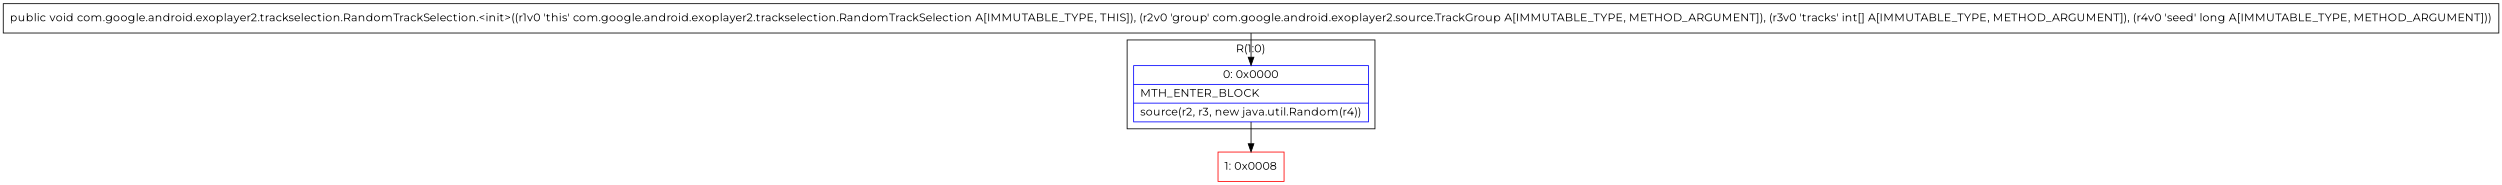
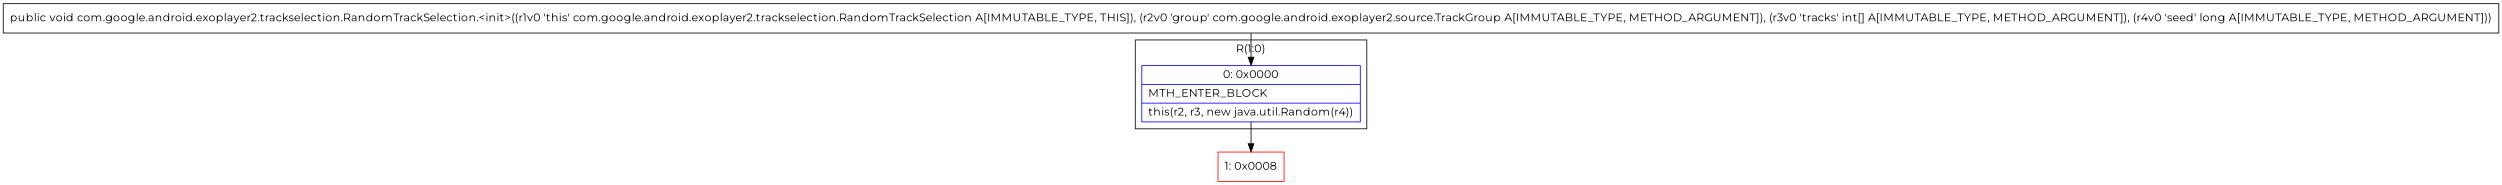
(1251, 112) -> (1251, 112)
